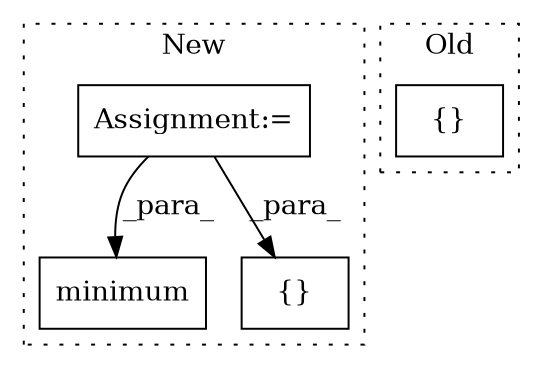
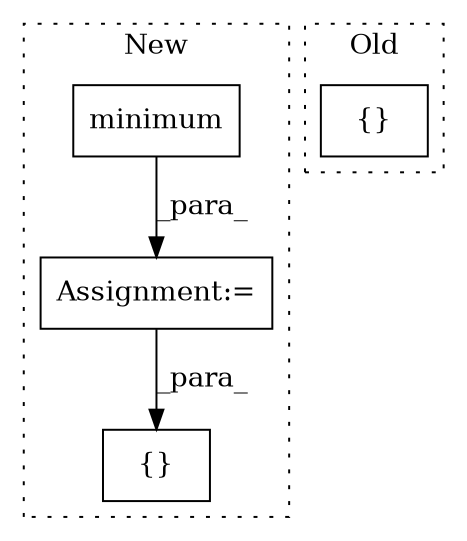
(123, 193) -> (156, 197)
